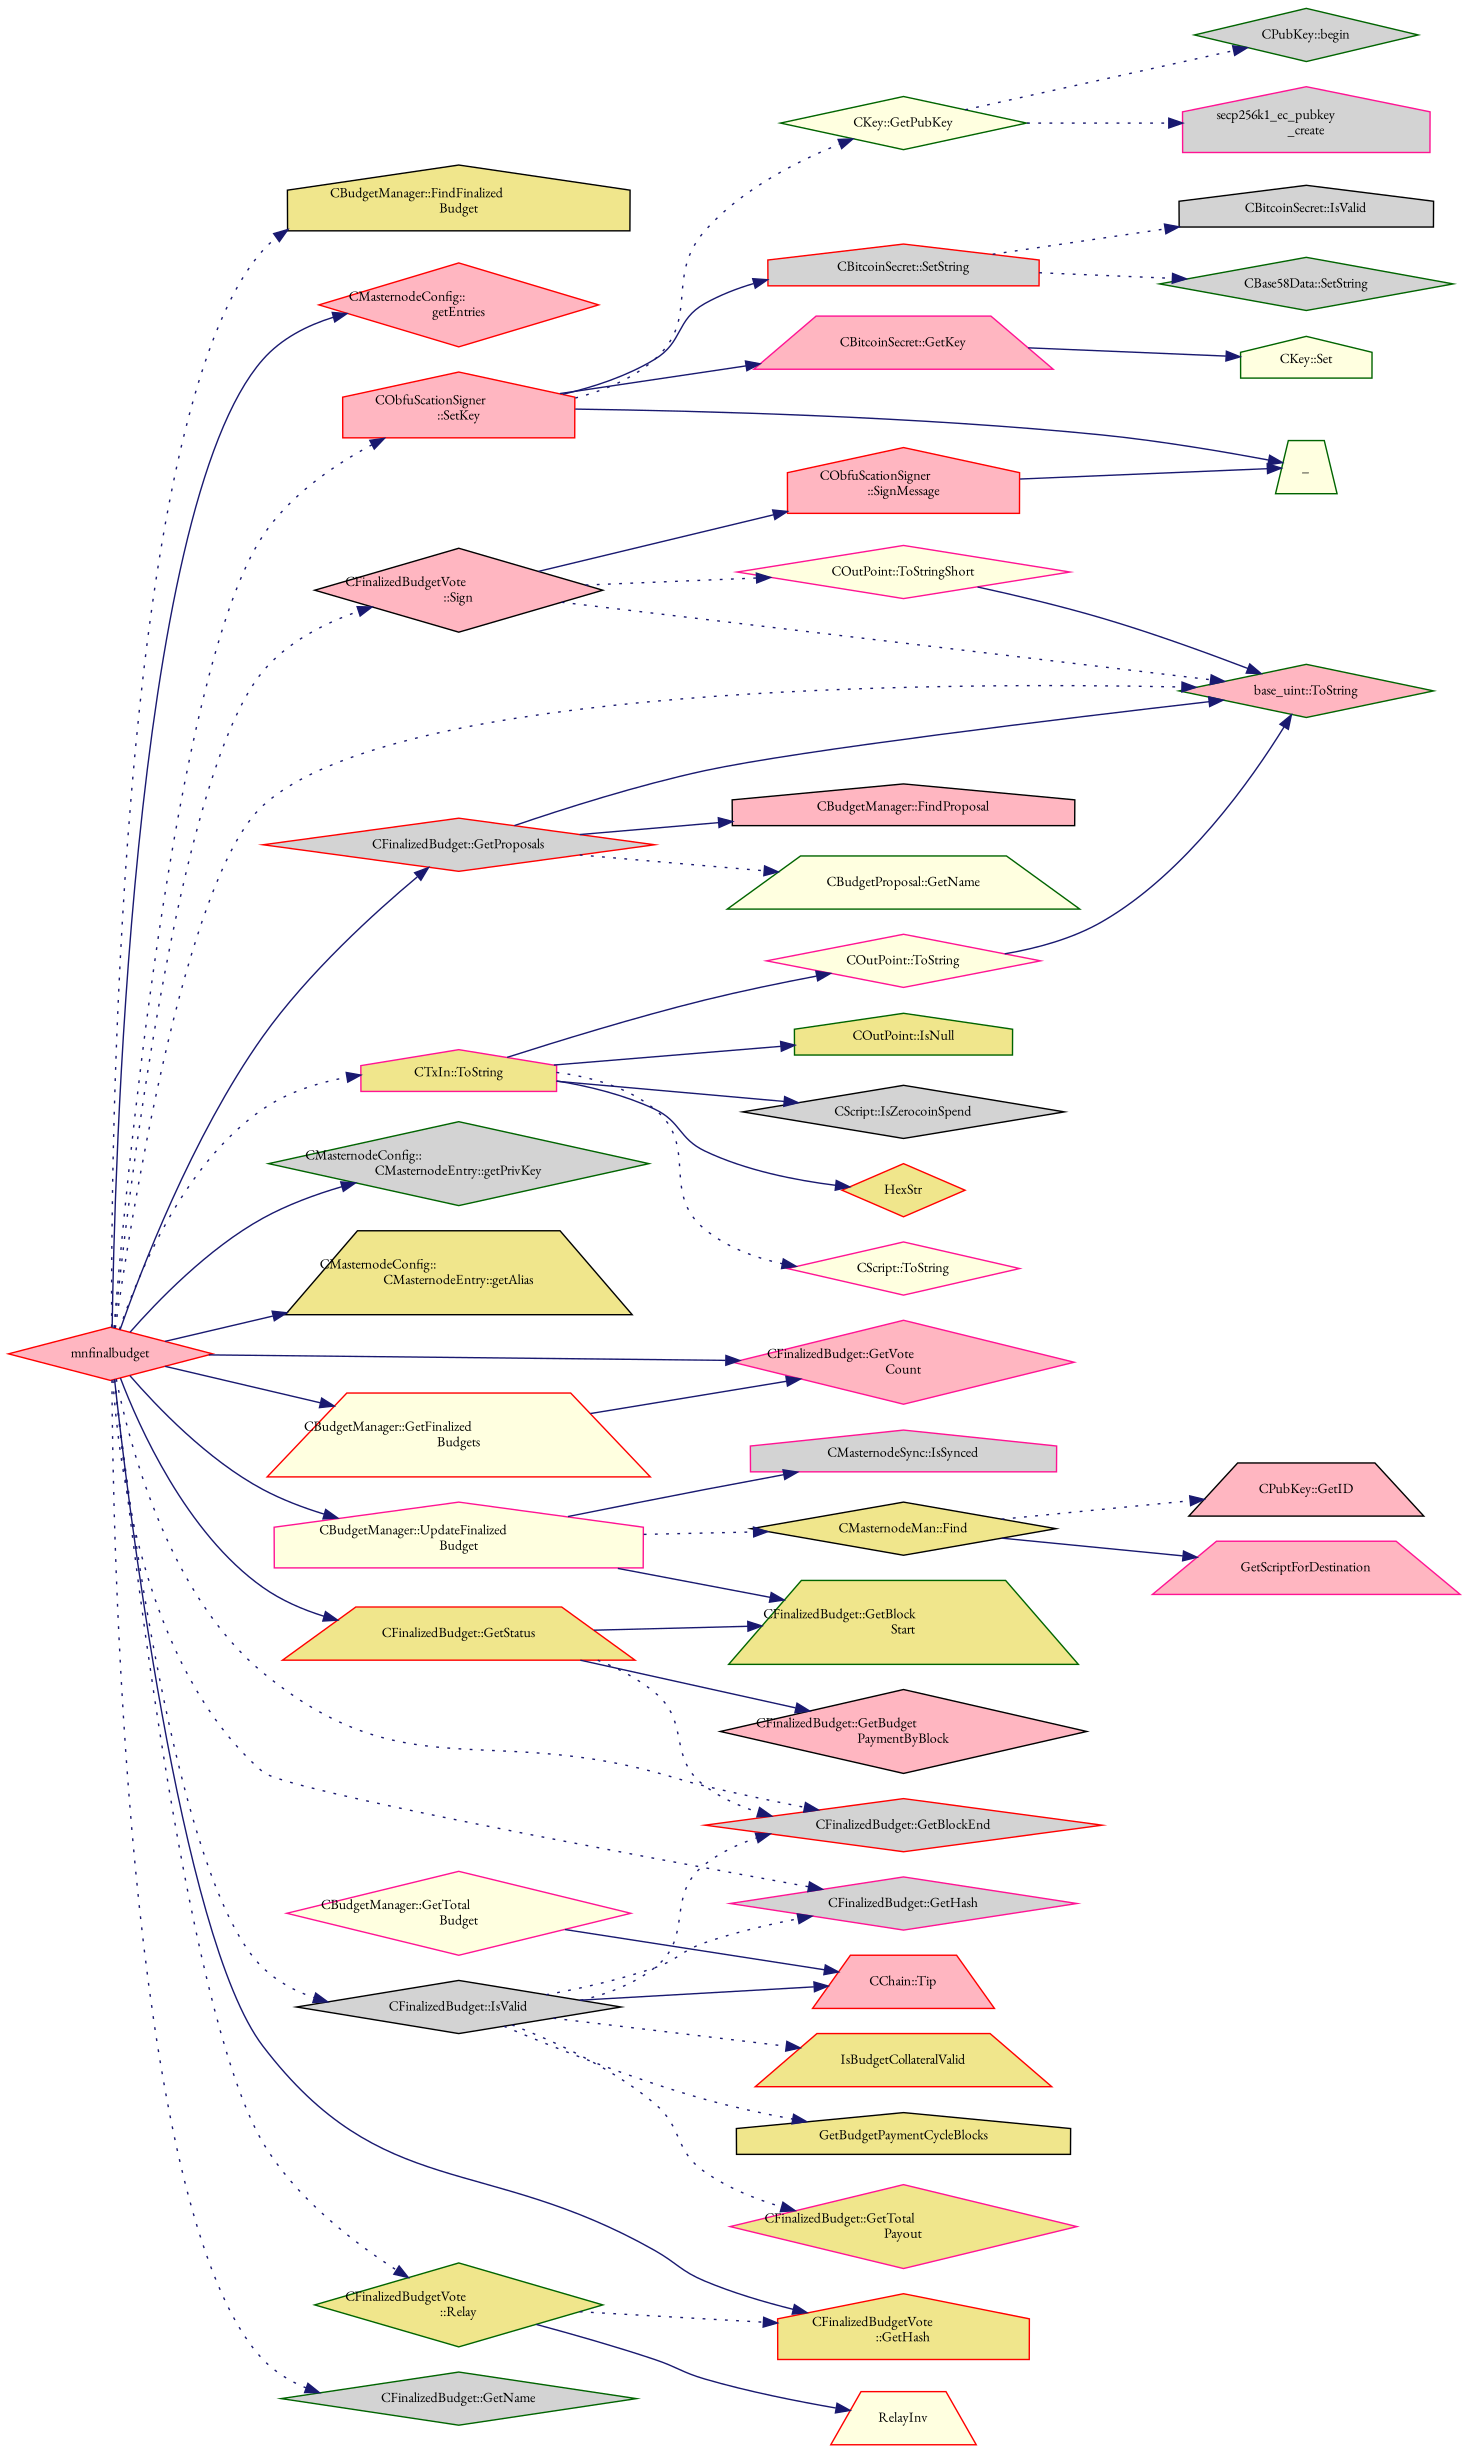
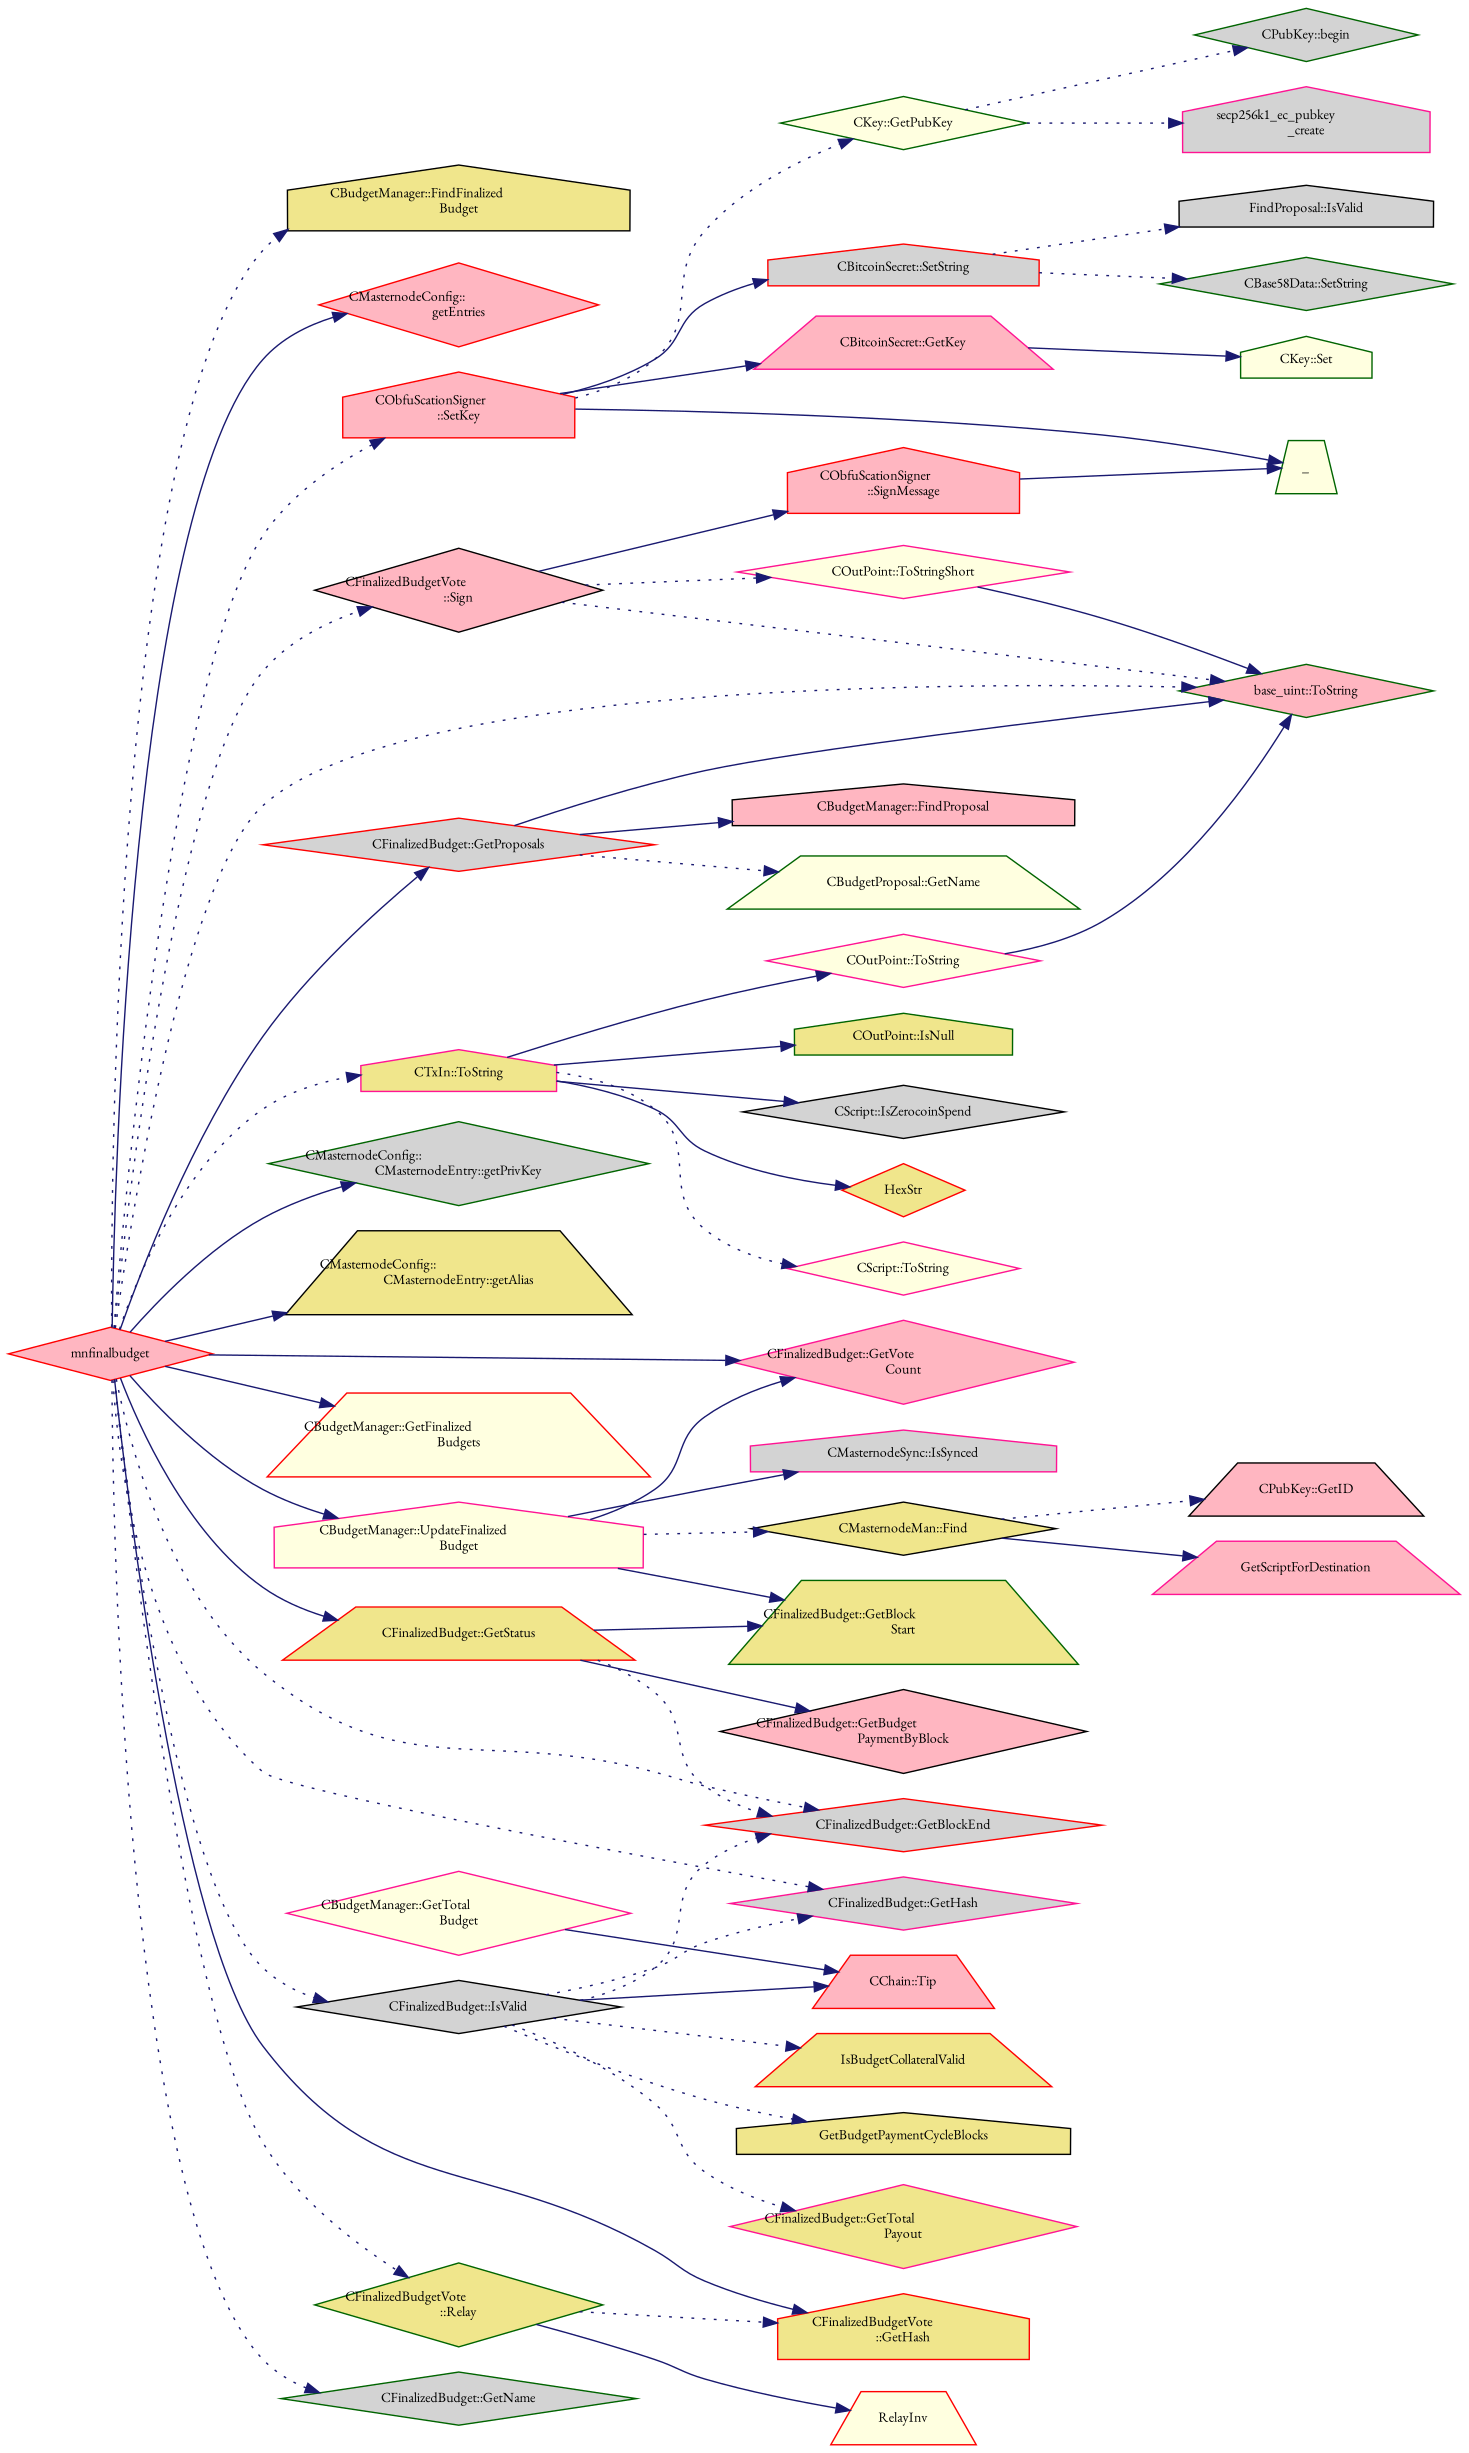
(1306, 208) -> (1306, 208)
(689, 1397) -> (682, 1447)
